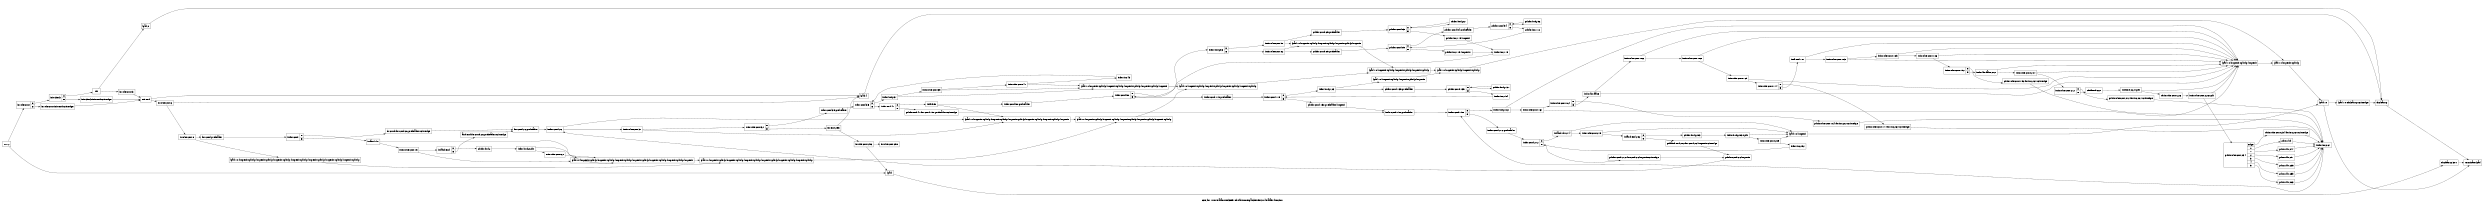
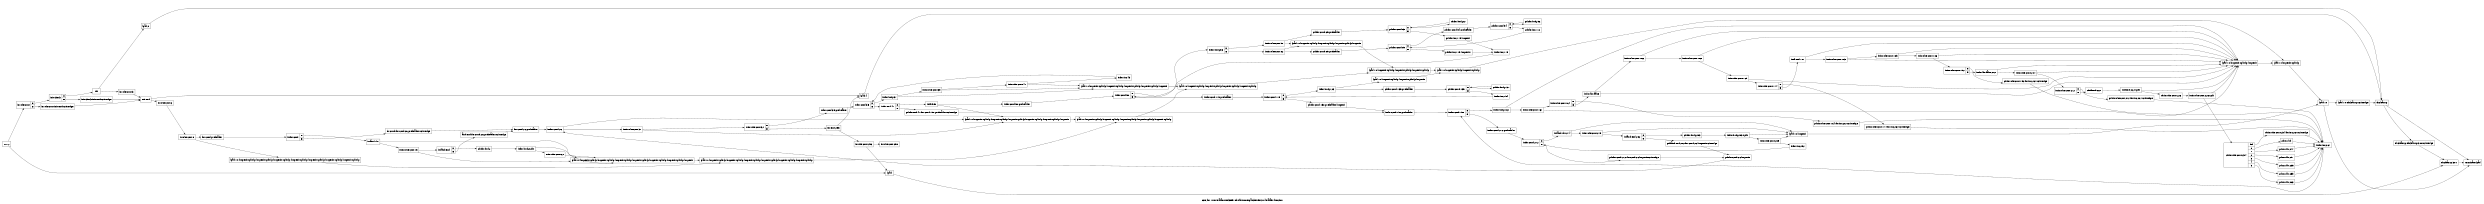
(516, 102) -> none
none -> (2414, 143)
(2251, 145) -> (2251, 145)
